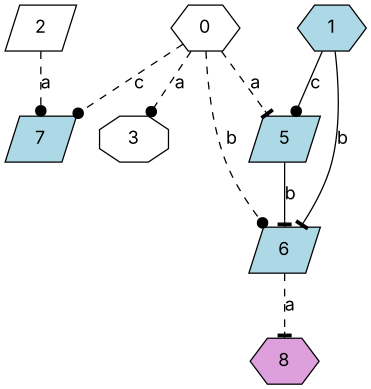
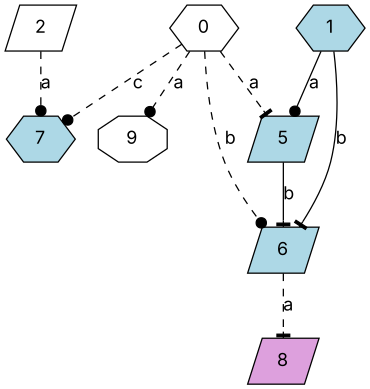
(316, 84) -> (314, 84)
(41, 139) -> (41, 139)
(134, 139) -> (133, 139)
(285, 361) -> (283, 361)
